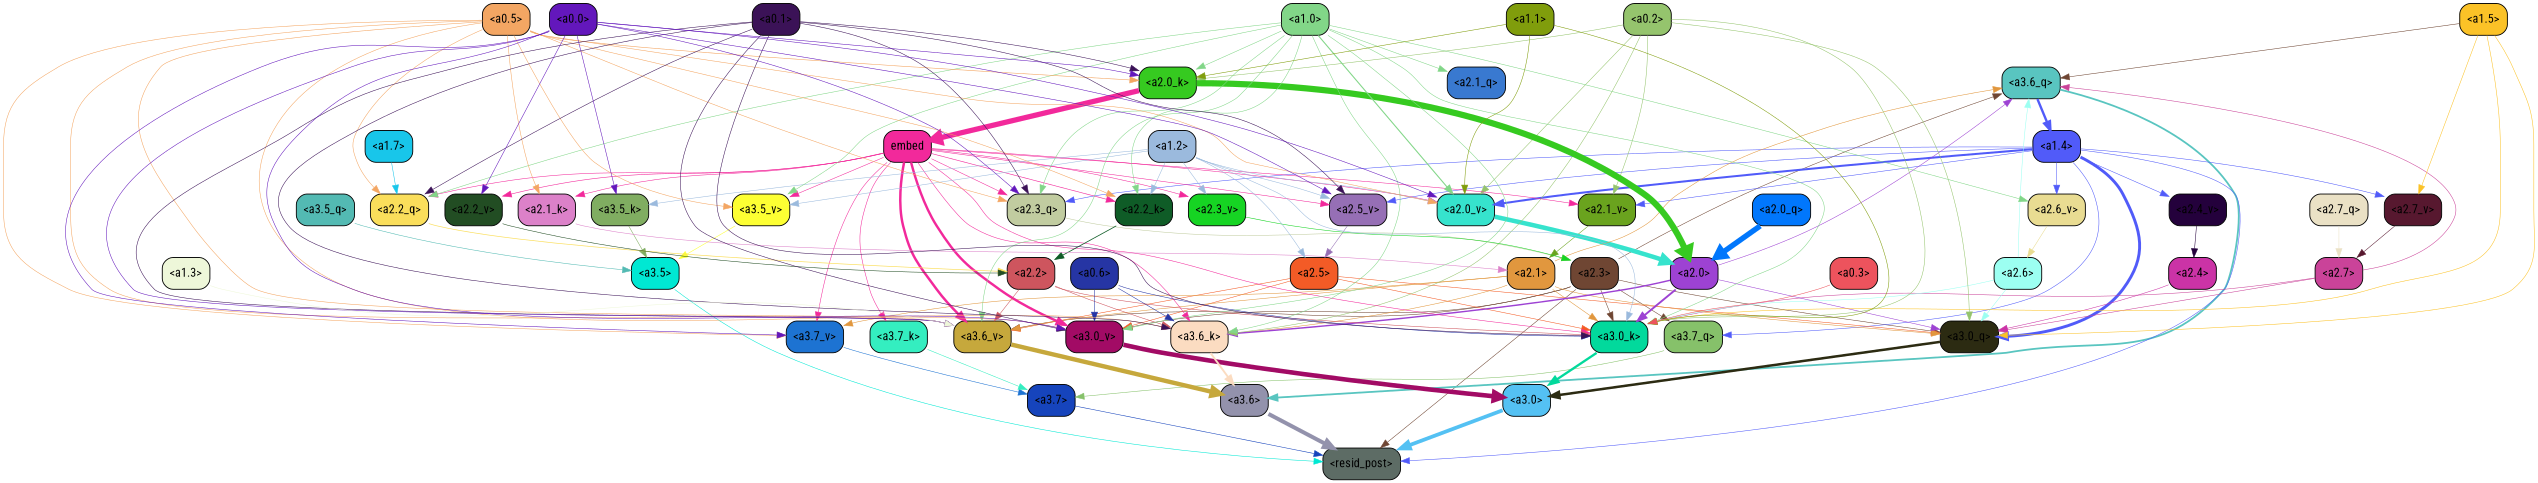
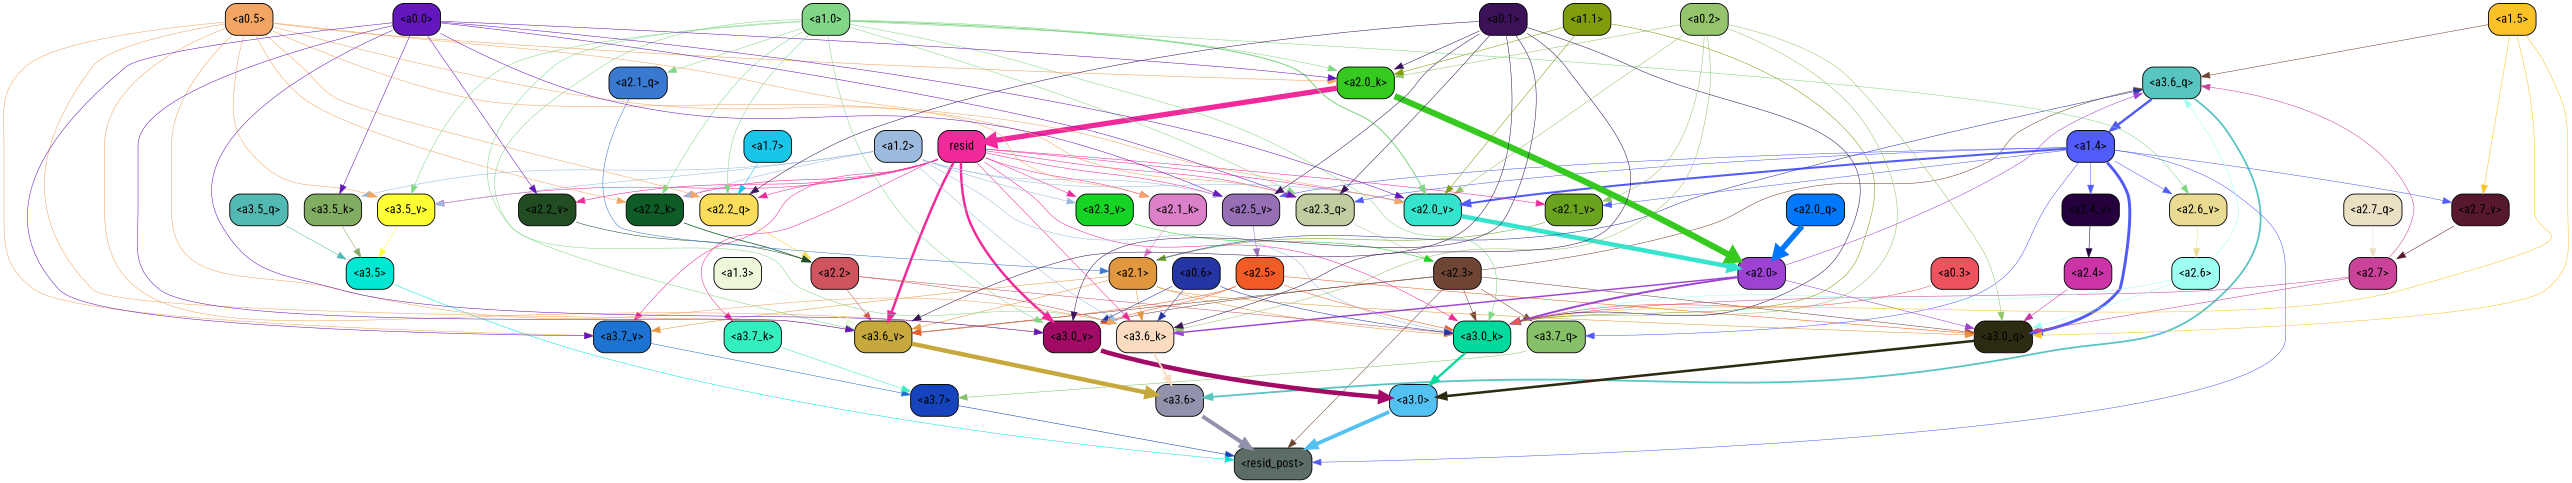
(1808, 134) -> (1627, 222)
(908, 146) -> (962, 146)
(1263, 203) -> (1008, 244)
none -> (821, 253)
